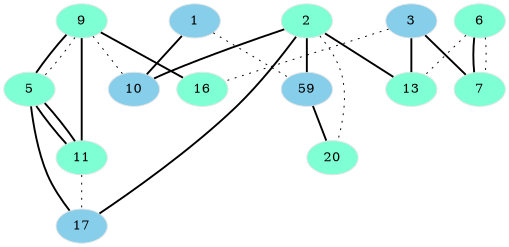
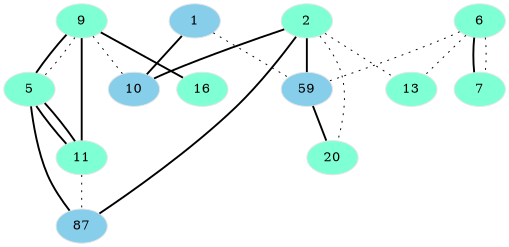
(411, 21) -> none
(359, 55) -> (359, 55)
none -> (395, 58)
(82, 226) -> (82, 226)
